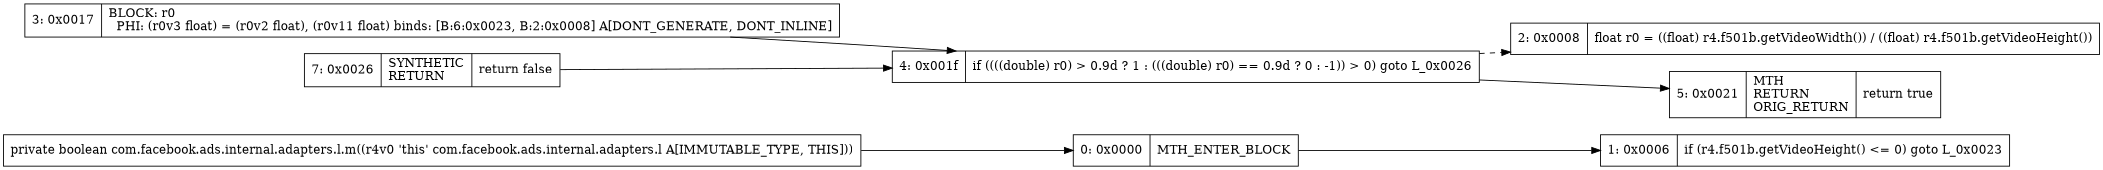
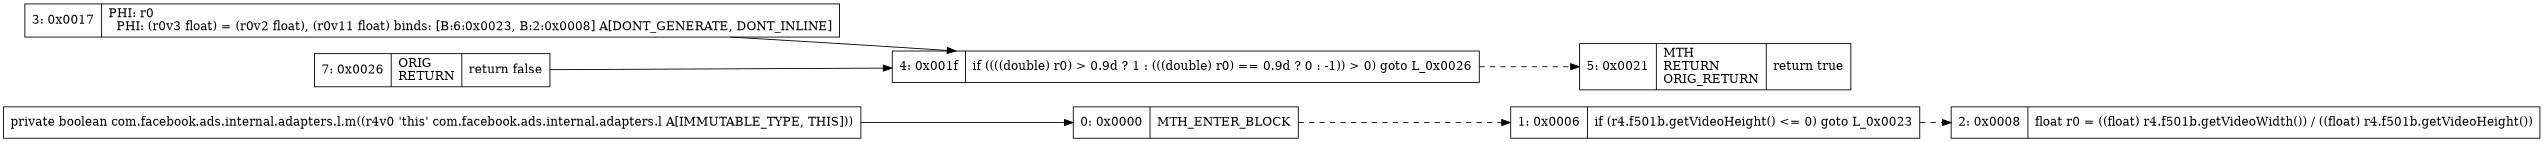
(144, 14) -> (133, 14)
(1491, 53) -> (1931, 123)
(427, 63) -> (415, 63)
(1570, 84) -> (1525, 67)
(1445, 150) -> (1400, 123)
